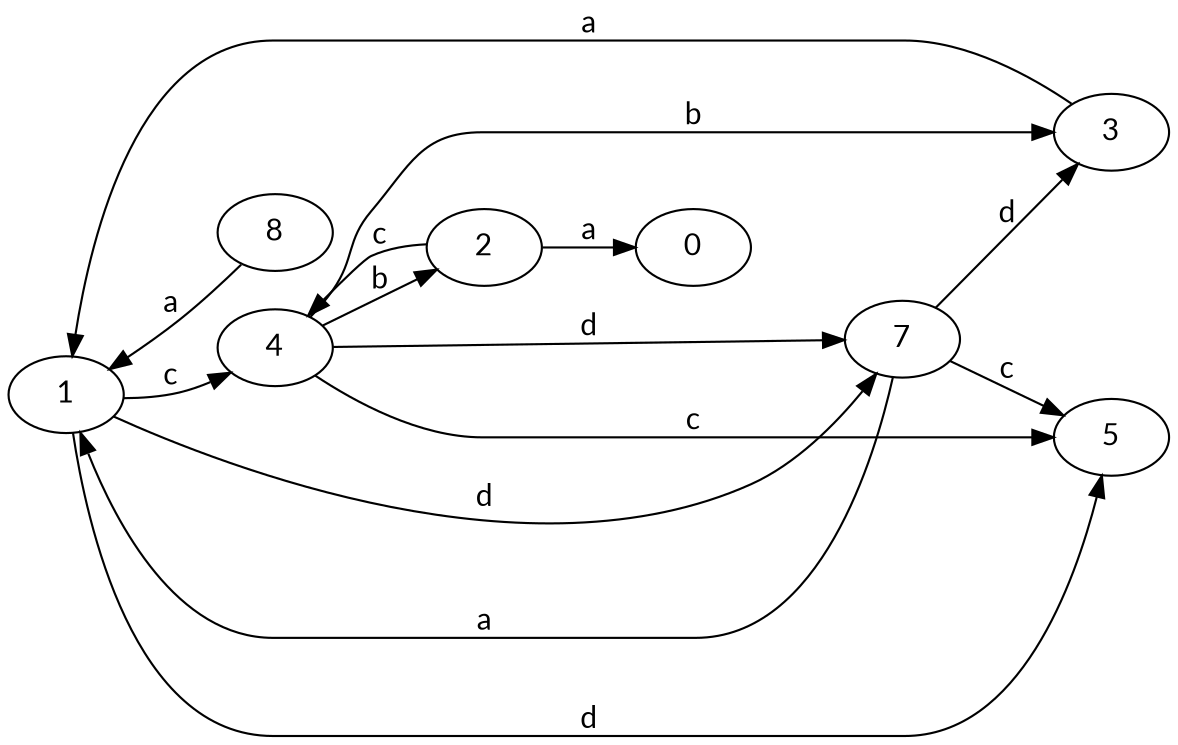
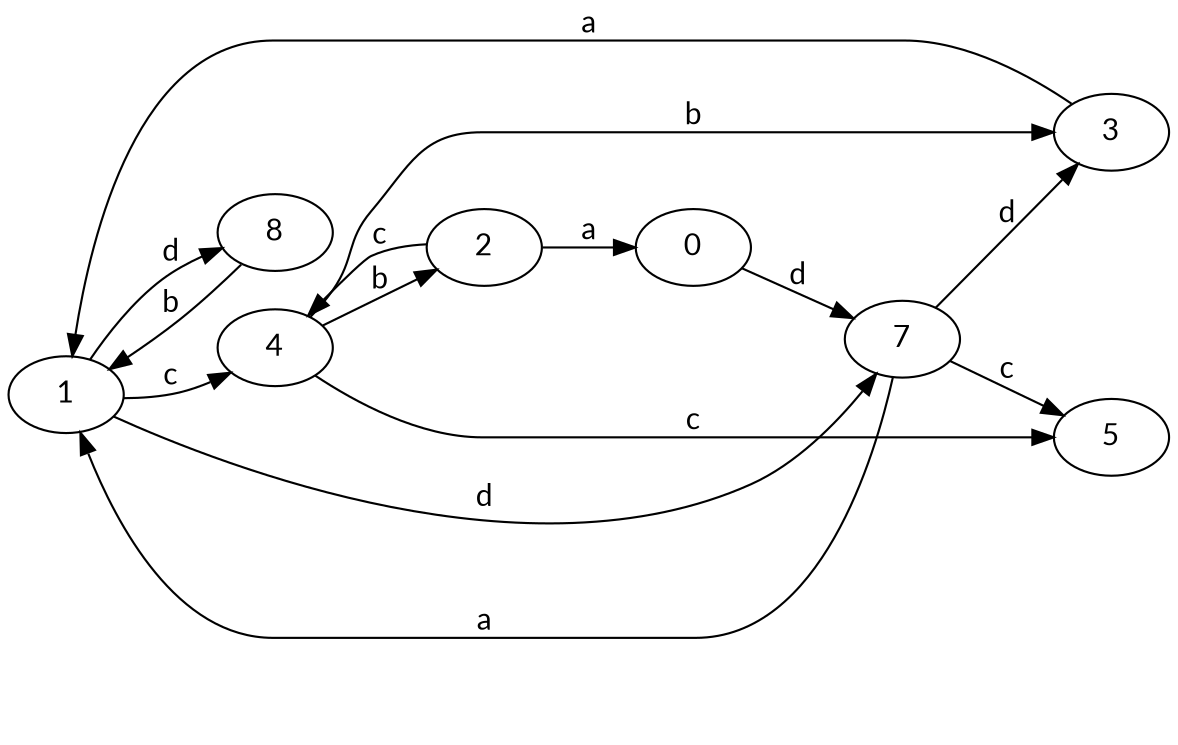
(171, 304) -> (171, 304)
(578, 344) -> (788, 289)
(557, 736) -> (139, 300)
